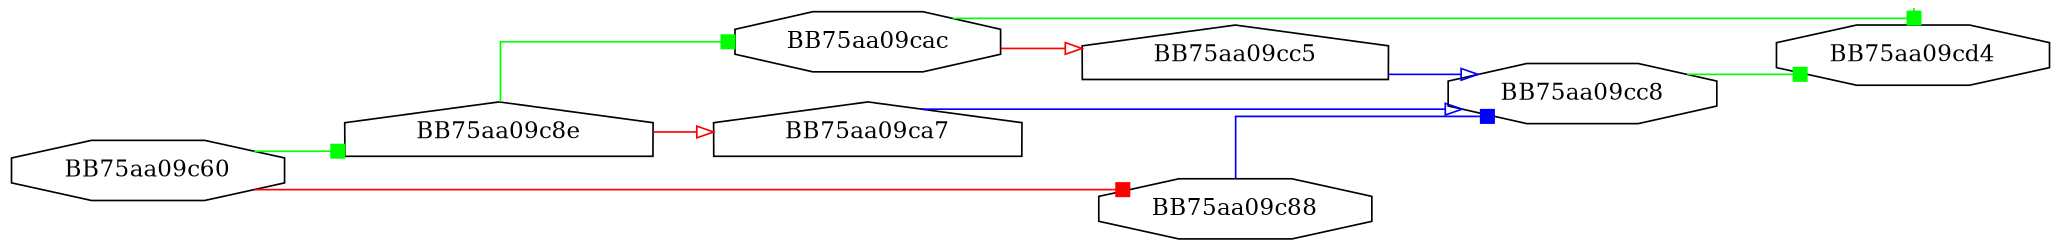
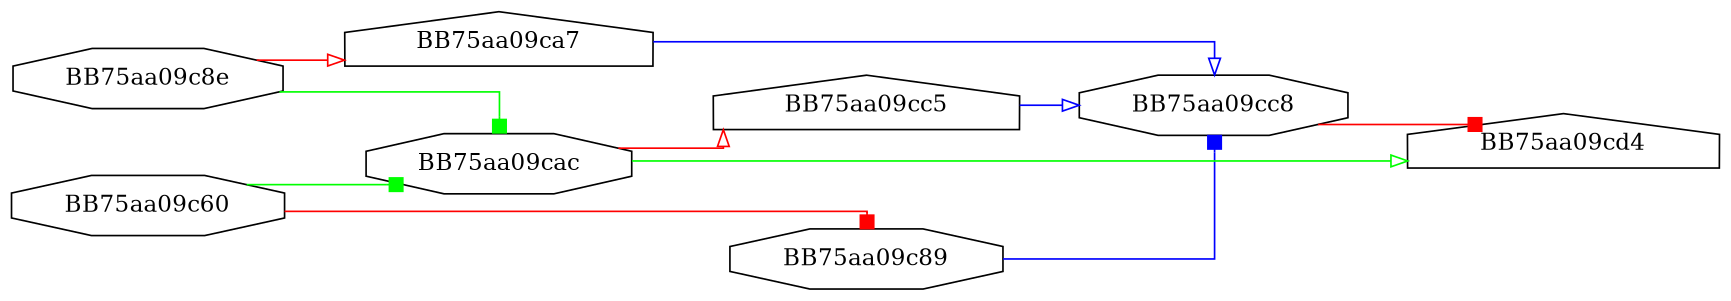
(1434, 18) -> (1012, 161)
(1913, 55) -> (1563, 144)
(1739, 74) -> (1392, 124)
(499, 132) -> (148, 79)
(291, 151) -> (316, 185)
(1235, 209) -> (866, 259)
